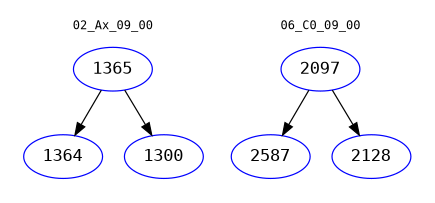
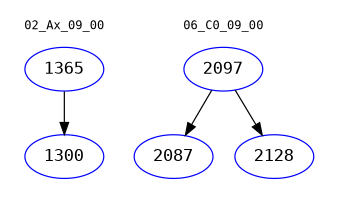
(63, 157) -> none
(271, 157) -> (174, 157)
